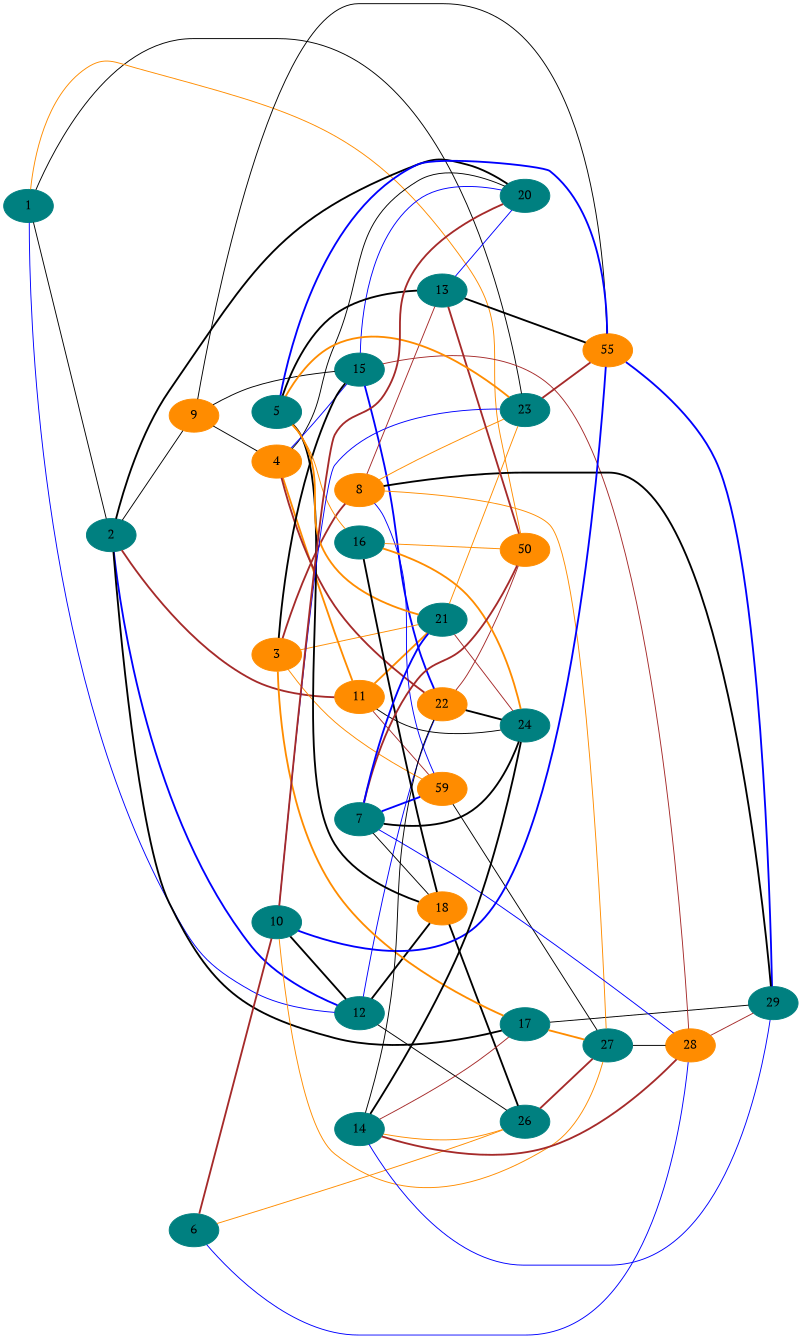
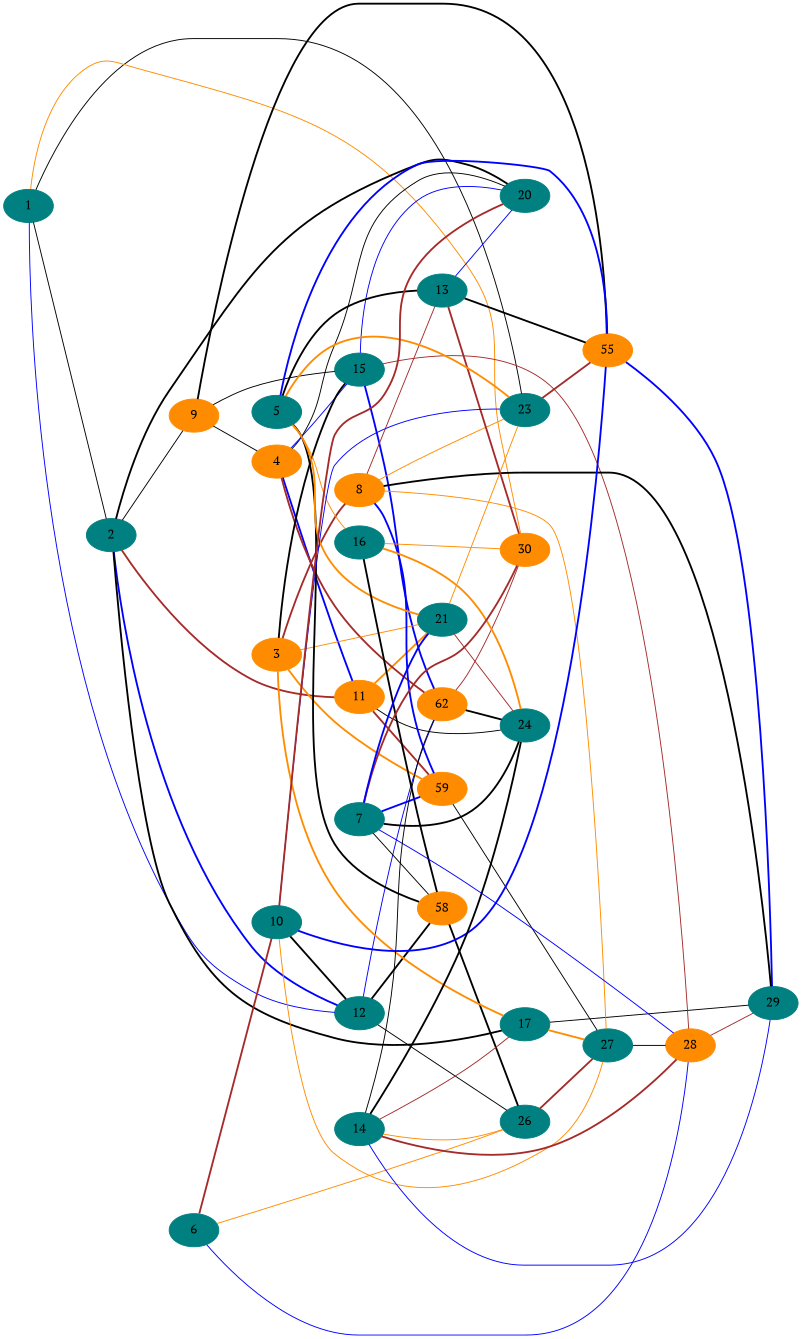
(381, 4) -> (381, 4)
(525, 550) -> (525, 550)
(323, 600) -> (323, 600)
(406, 637) -> (406, 637)
(442, 704) -> (442, 704)
(348, 733) -> (348, 733)
(394, 735) -> (394, 735)
(442, 908) -> (442, 908)
